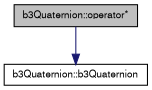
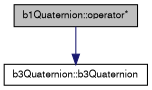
(76, 16) -> (76, 16)
